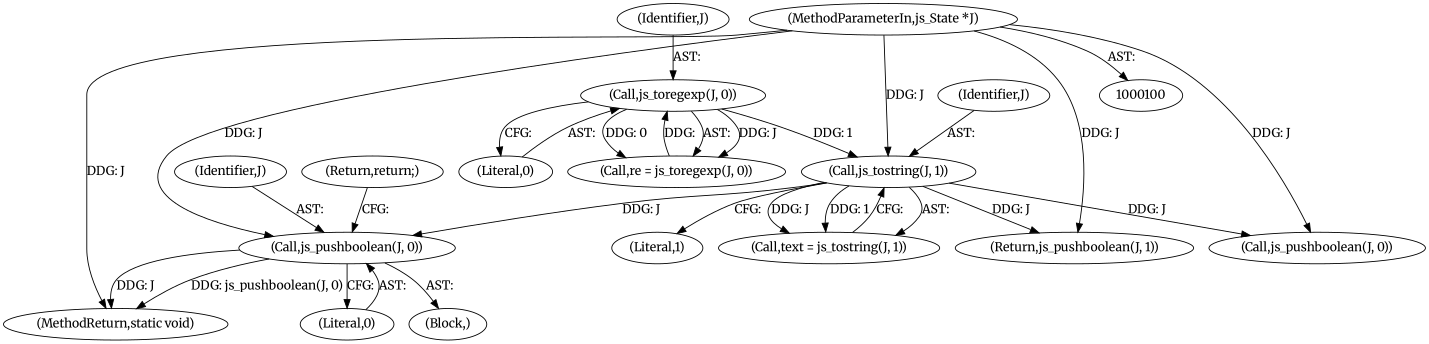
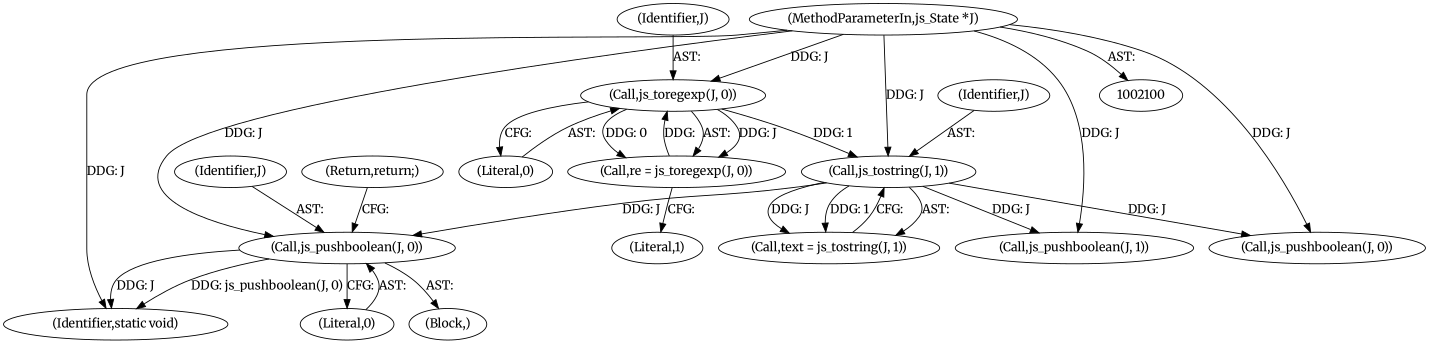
none -> (782, 56)
(1141, 96) -> (1141, 96)
(753, 198) -> (667, 205)
(1074, 248) -> (1074, 248)
(116, 324) -> (116, 324)
